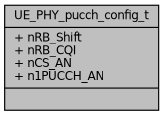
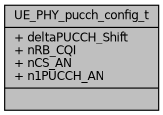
(48, 38) -> (71, 38)
